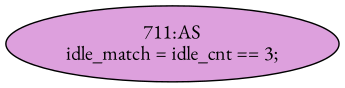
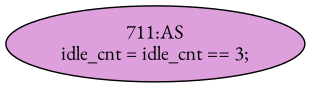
(172, 44) -> (155, 44)
